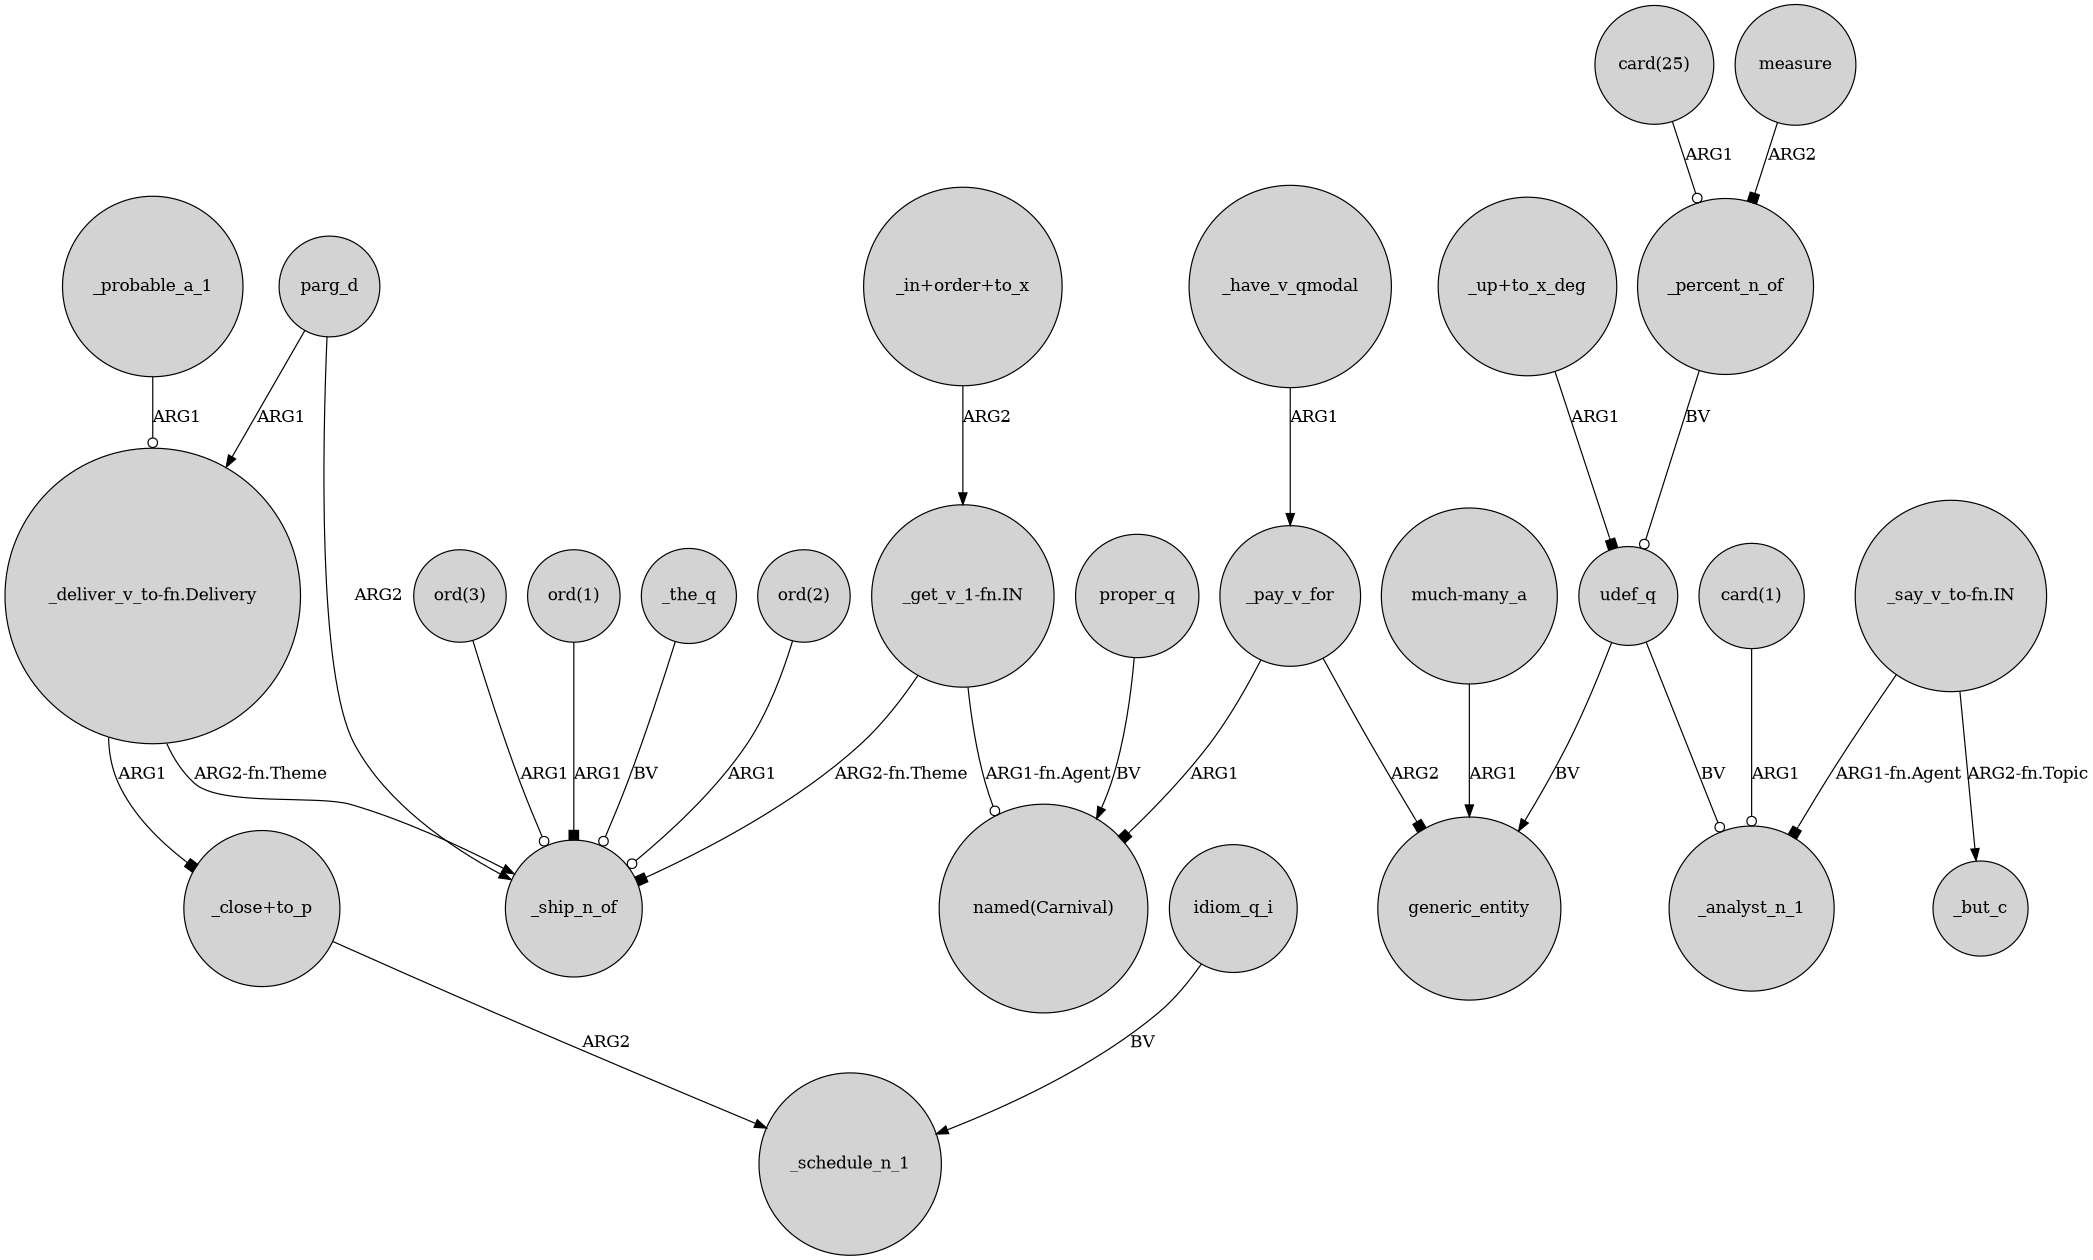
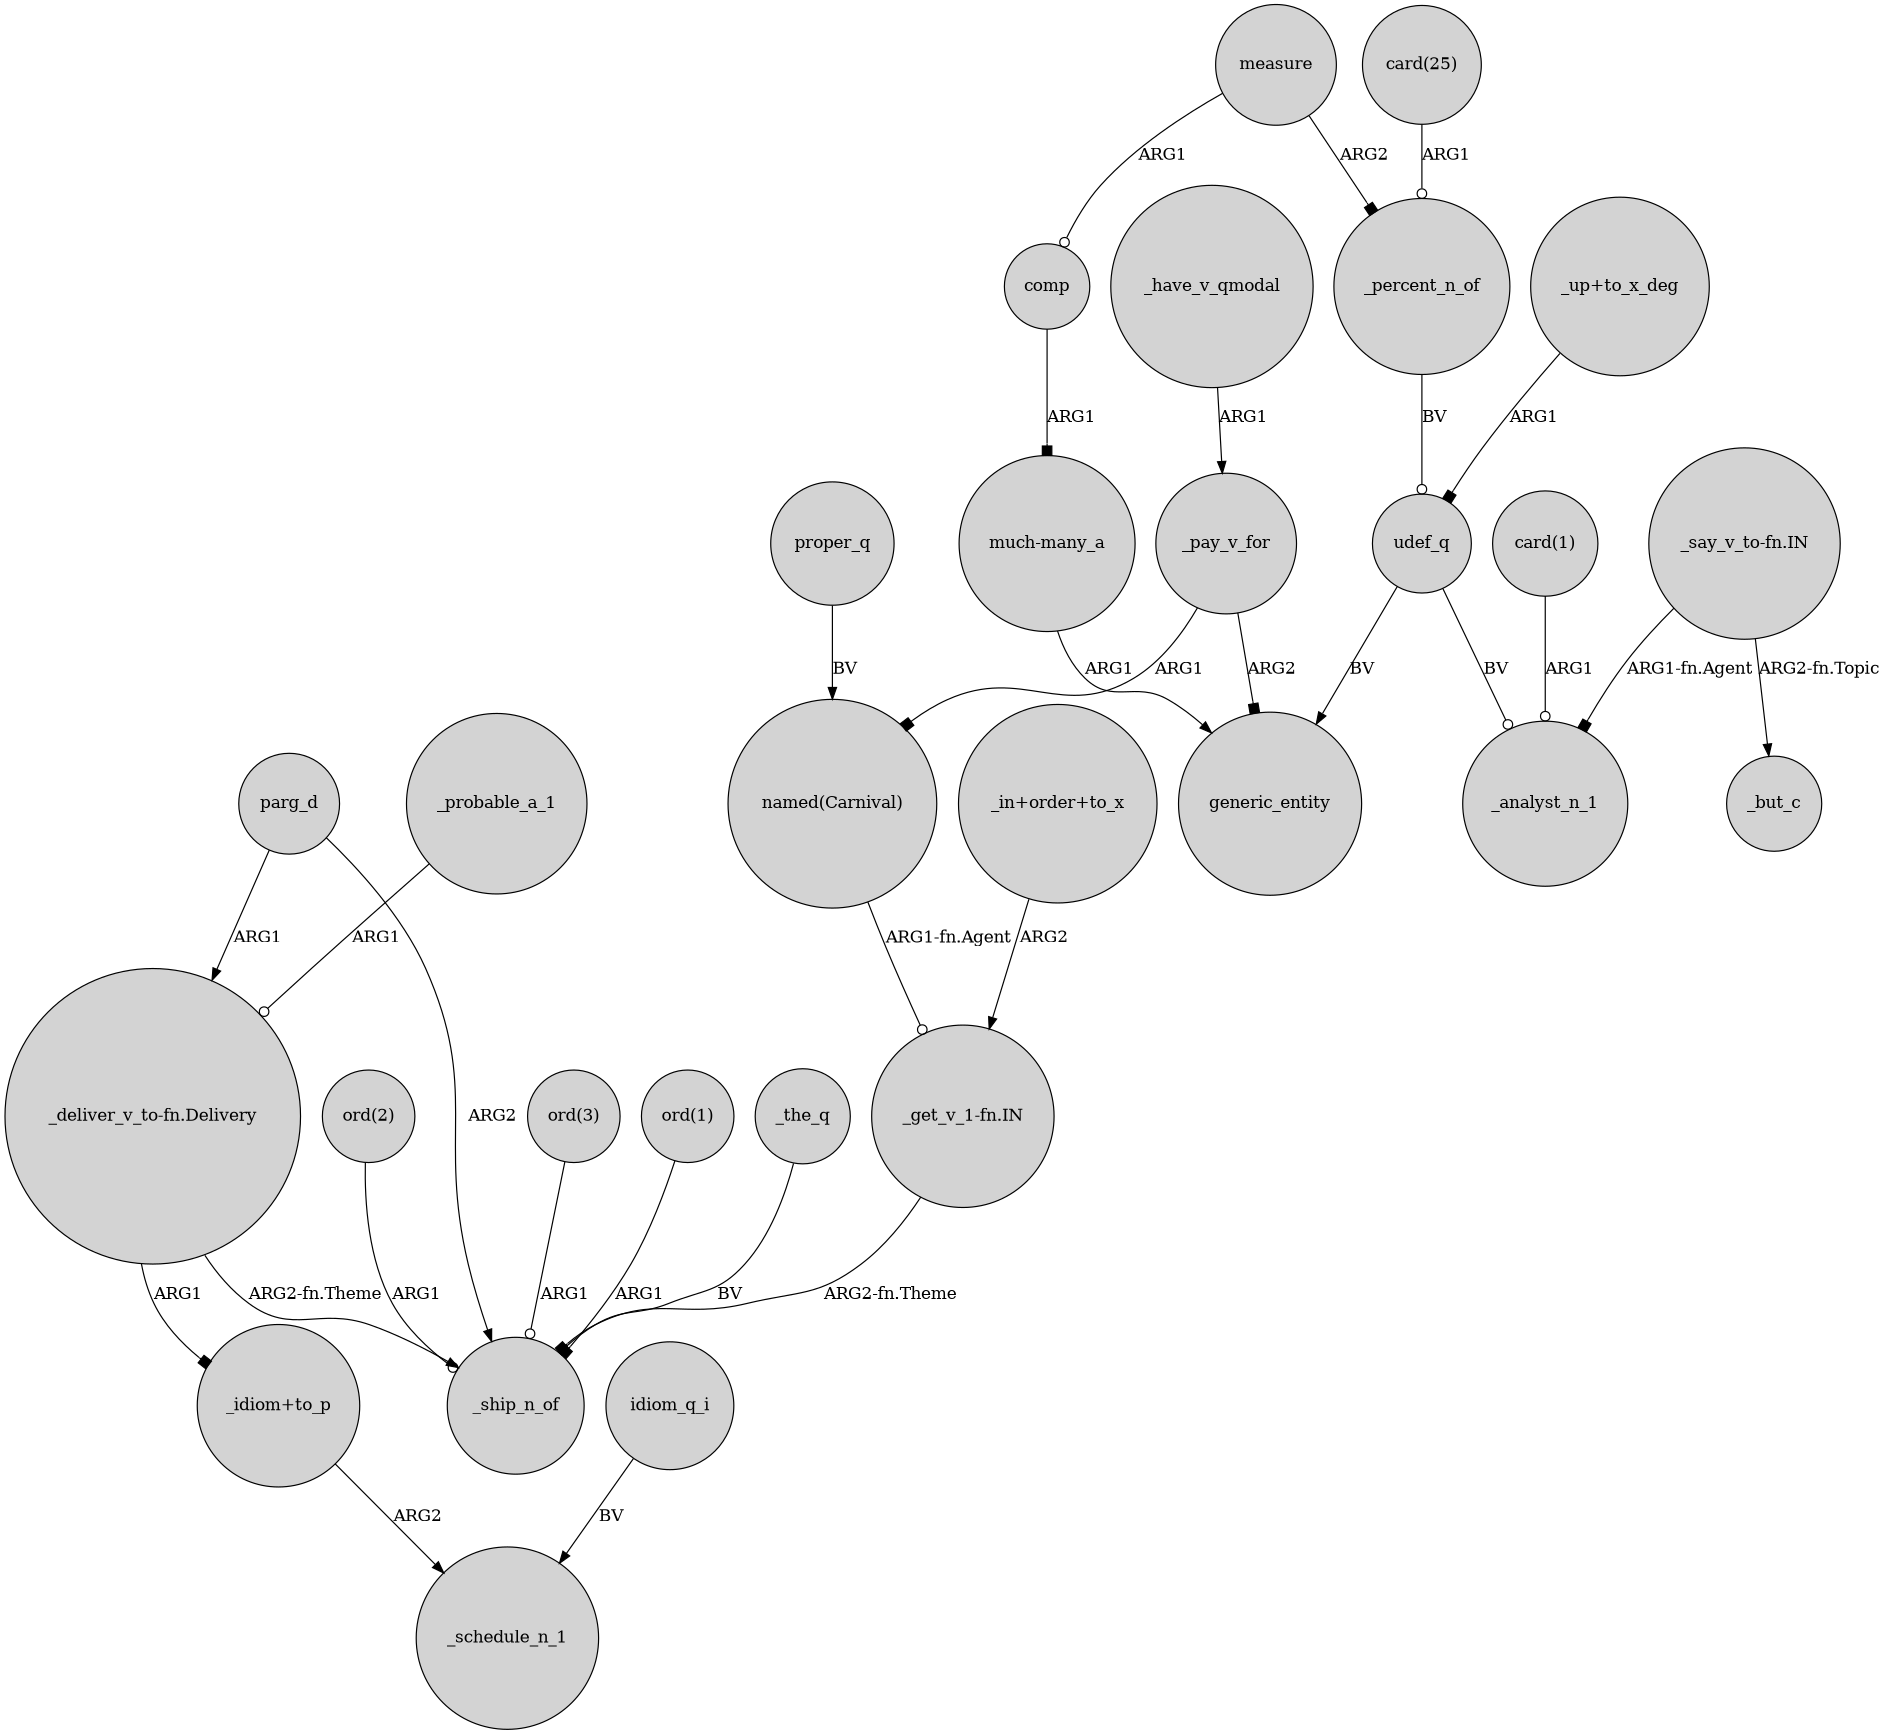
none -> (1047, 286)
(977, 748) -> (893, 964)
(262, 909) -> (278, 1406)
